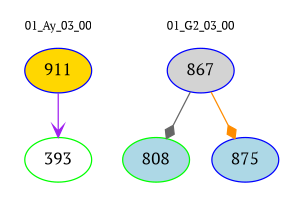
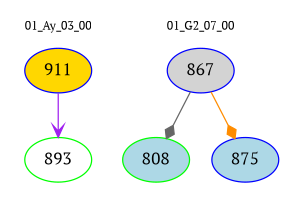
(201, 27) -> (201, 27)
(58, 160) -> (58, 160)
